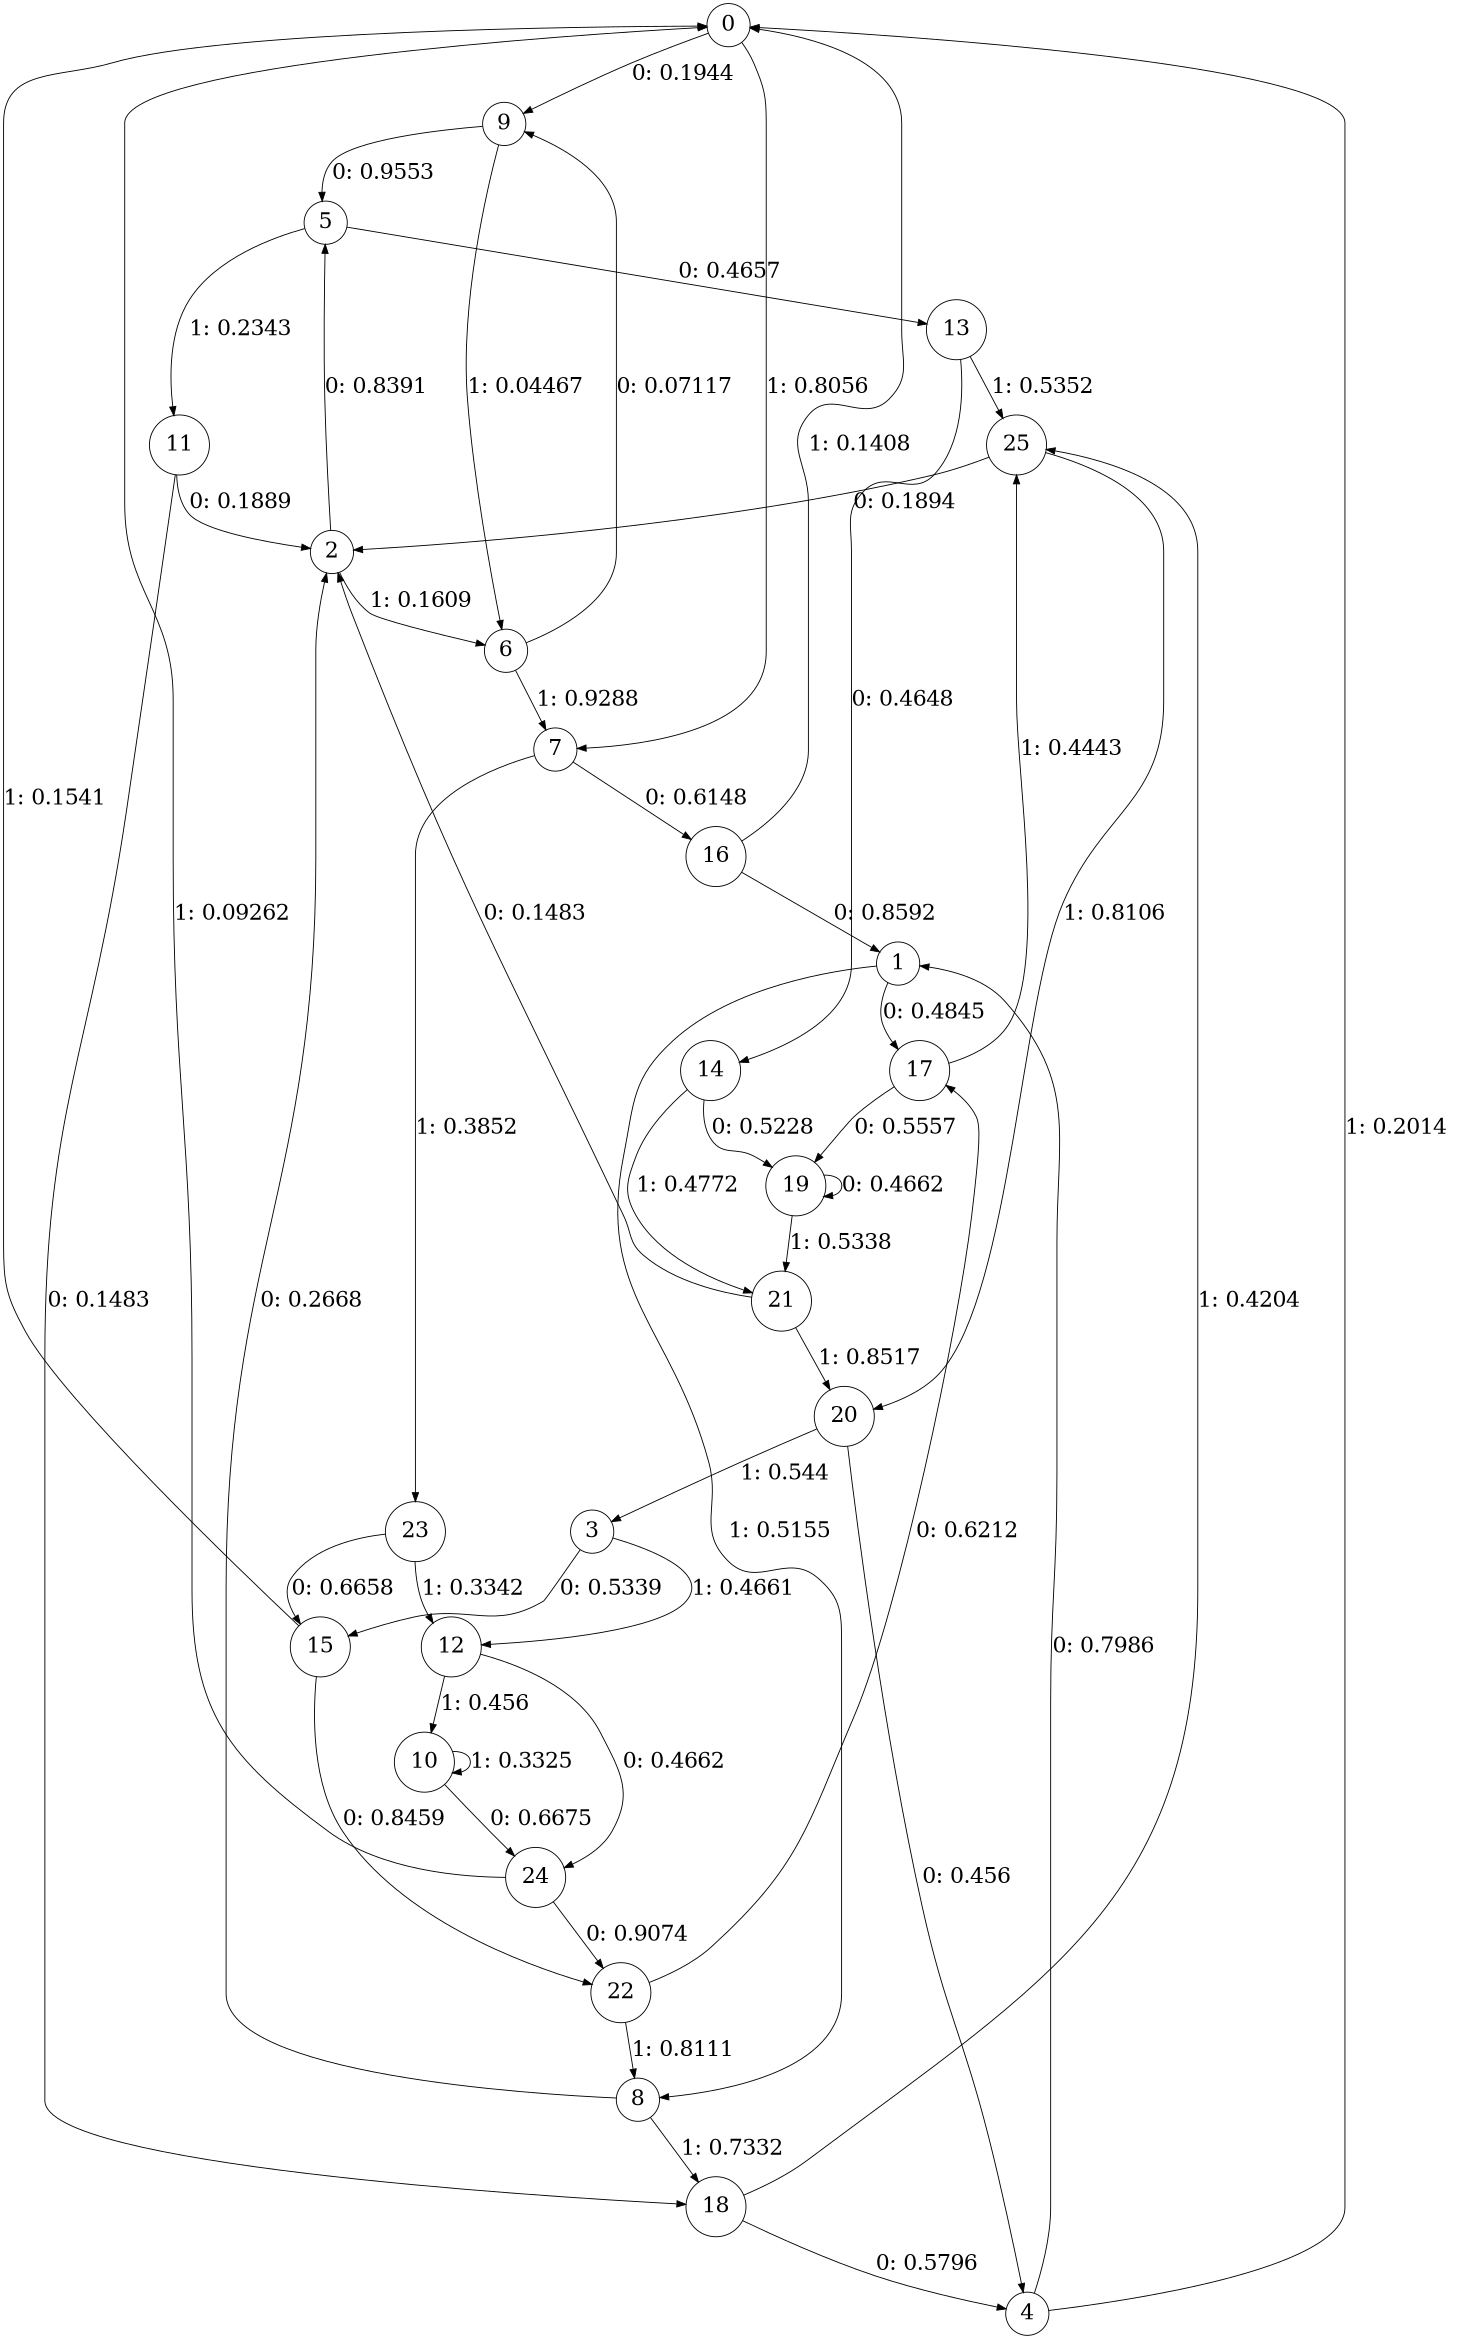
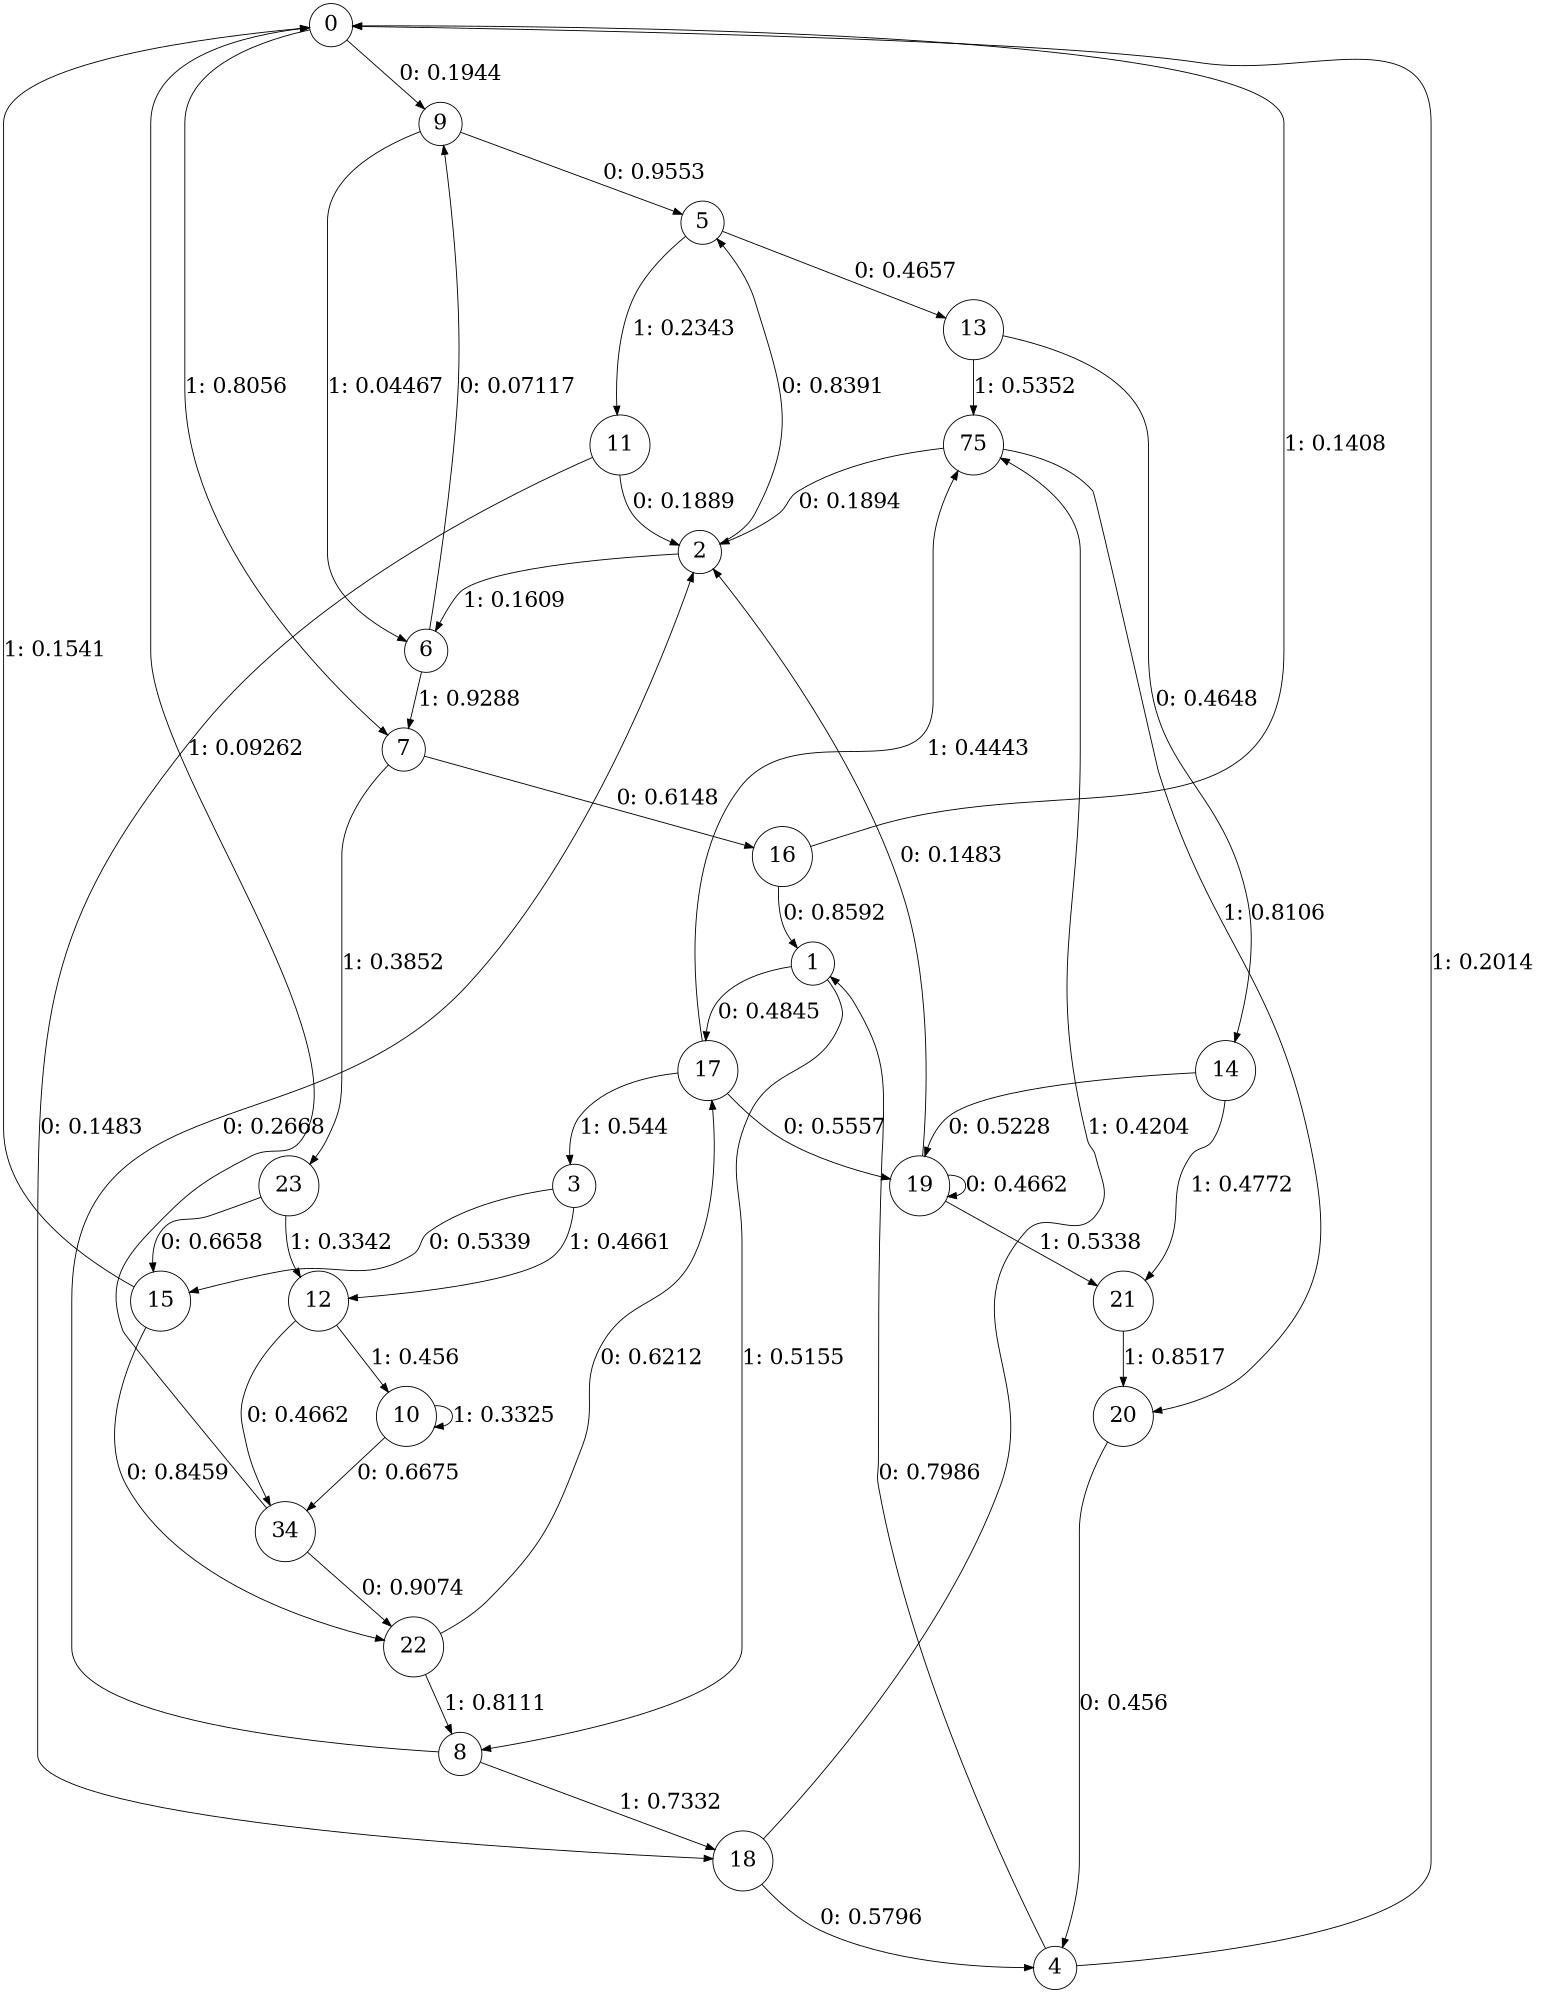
(1017, 445) -> (973, 445)
(508, 976) -> (884, 845)
(718, 1472) -> (606, 1094)
(536, 1877) -> (285, 1532)
